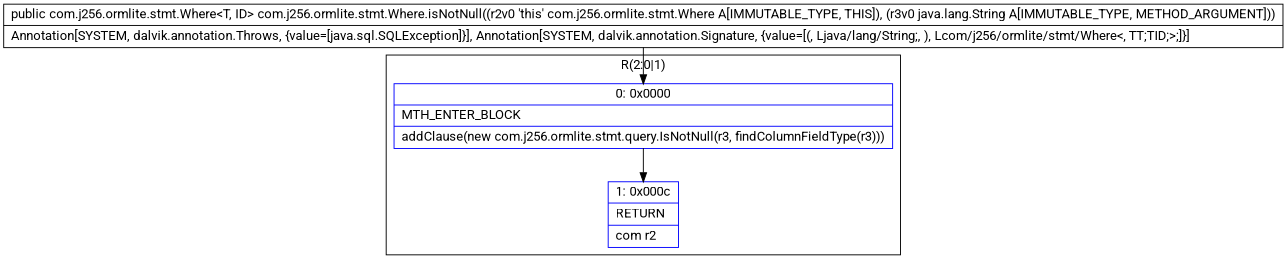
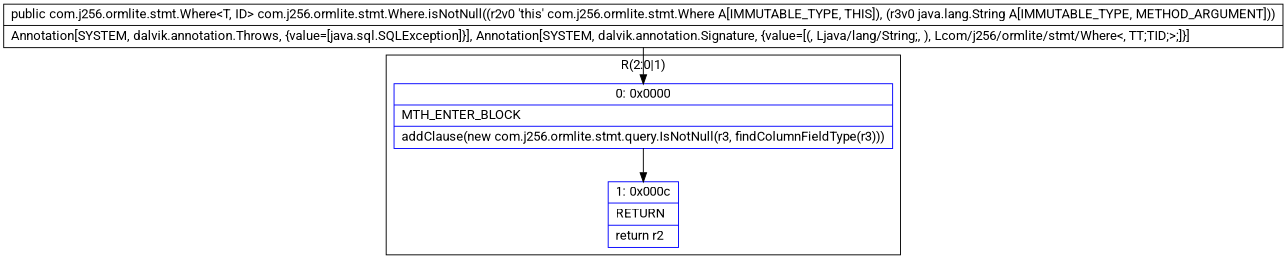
(636, 236) -> (640, 236)
